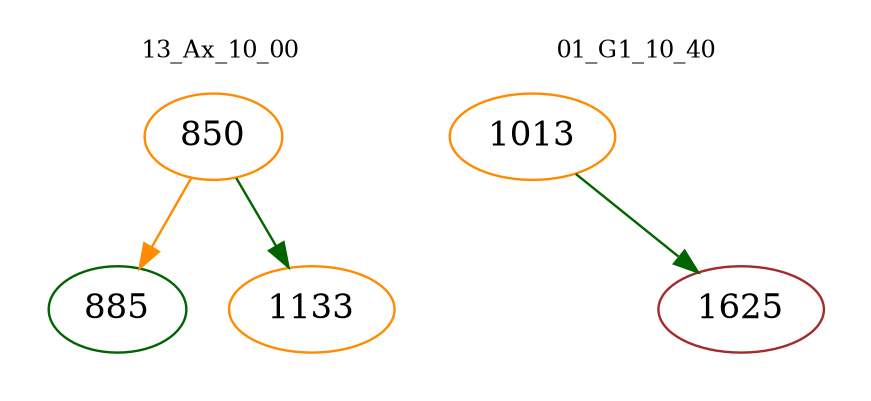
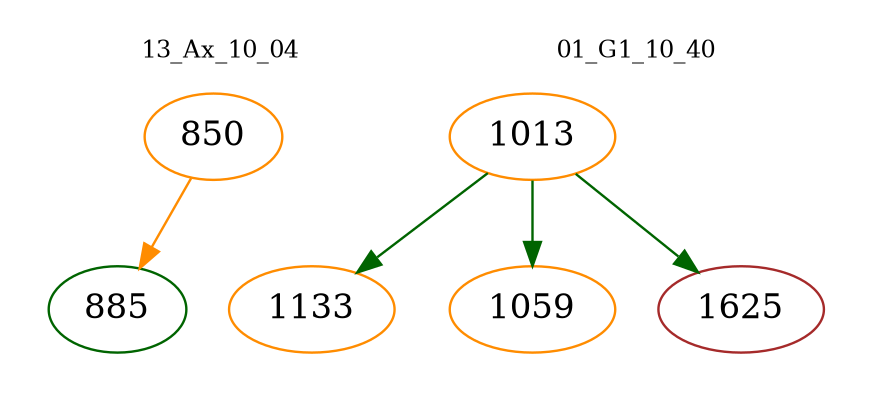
(221, 52) -> (221, 52)
(256, 212) -> (446, 205)
none -> (532, 309)
